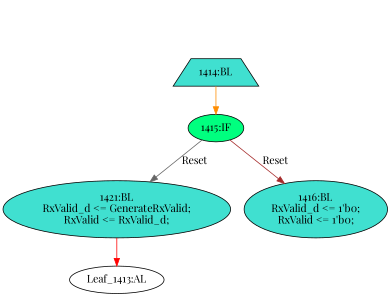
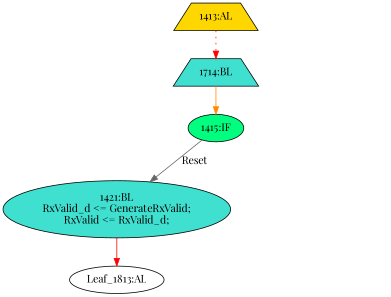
none -> (216, 17)
(216, 72) -> (216, 72)
(316, 209) -> none
(117, 280) -> (117, 280)
